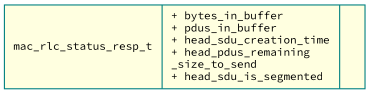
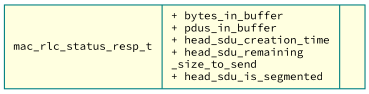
(241, 52) -> (238, 52)
